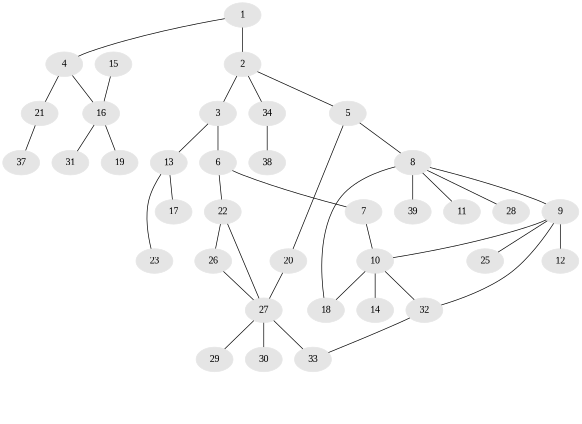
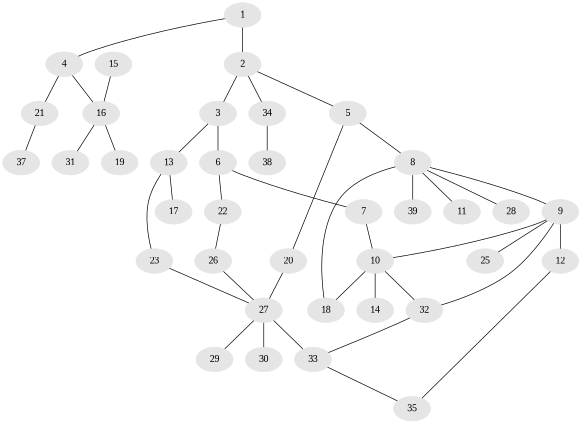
(243, 261) -> (209, 286)
none -> (412, 409)
